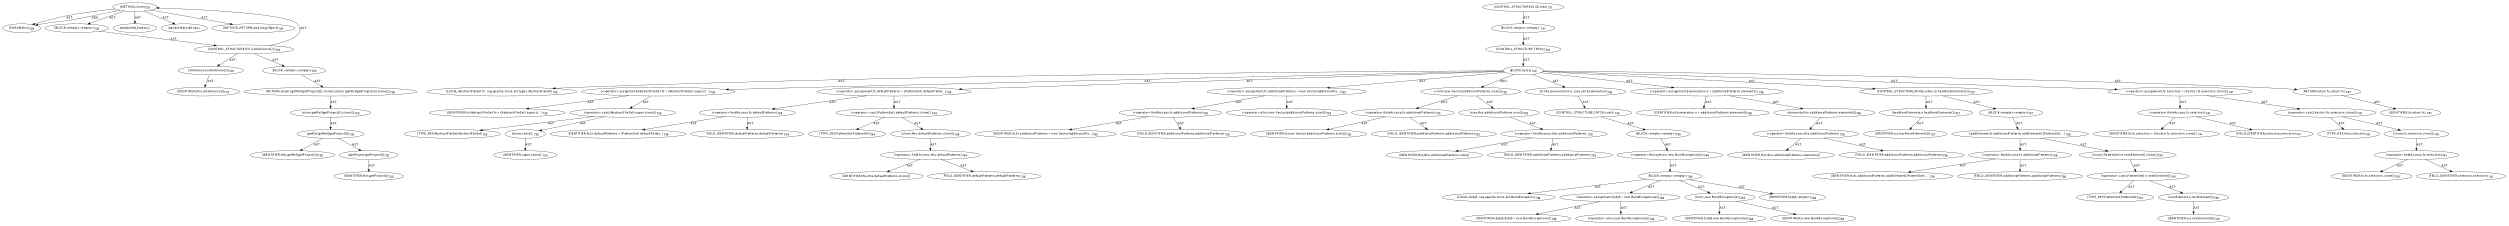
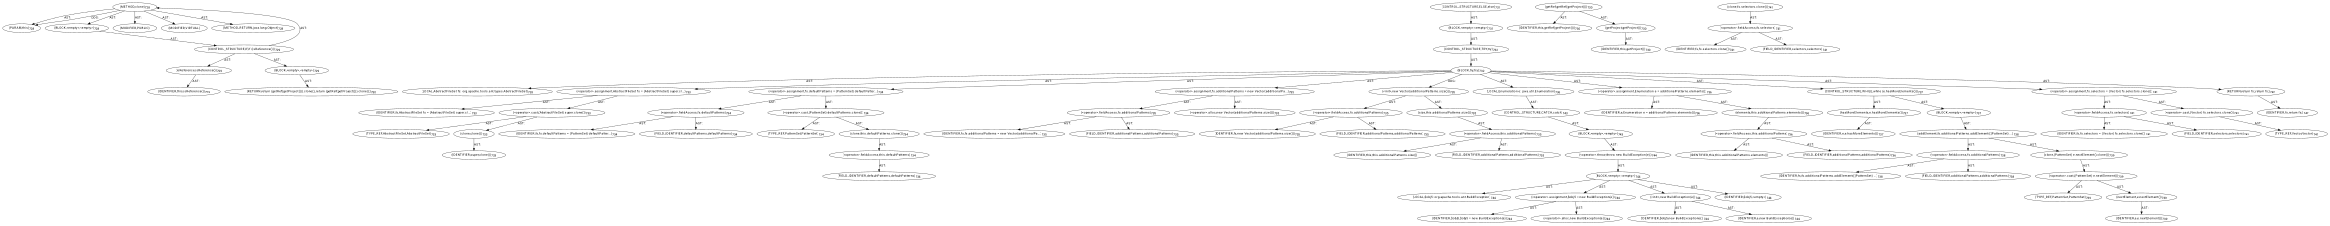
(331, 113) -> none
(2370, 123) -> none
(876, 176) -> none
